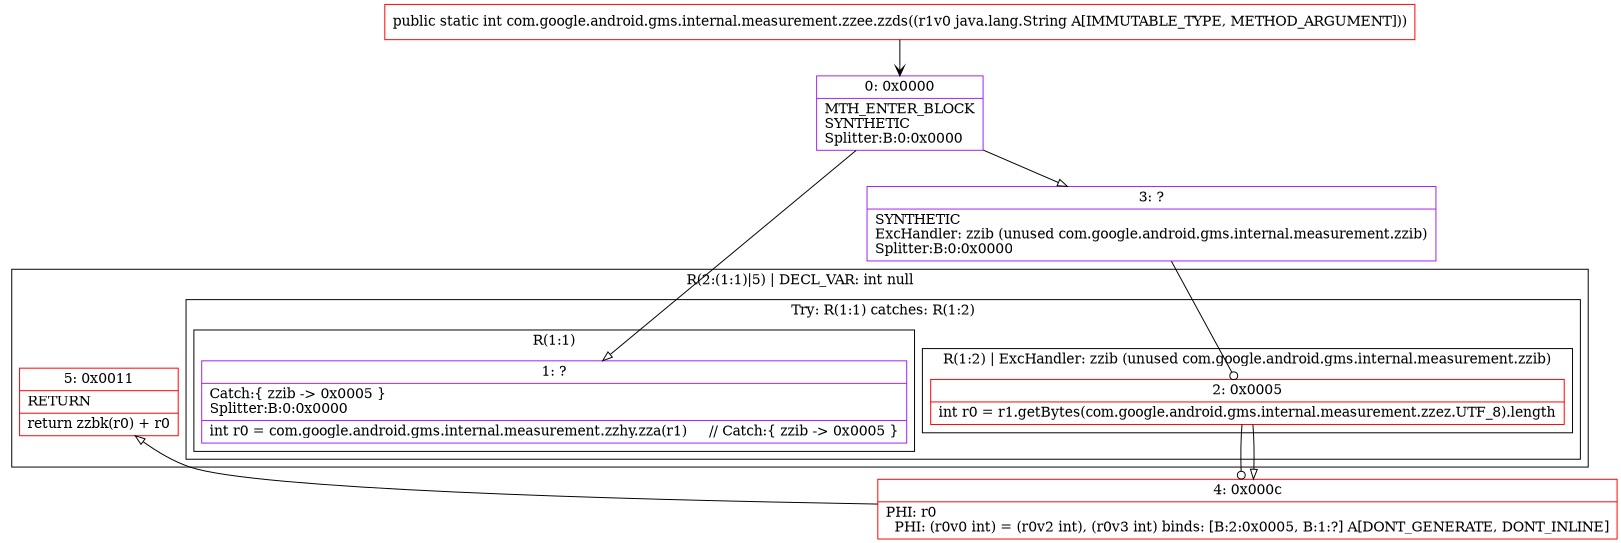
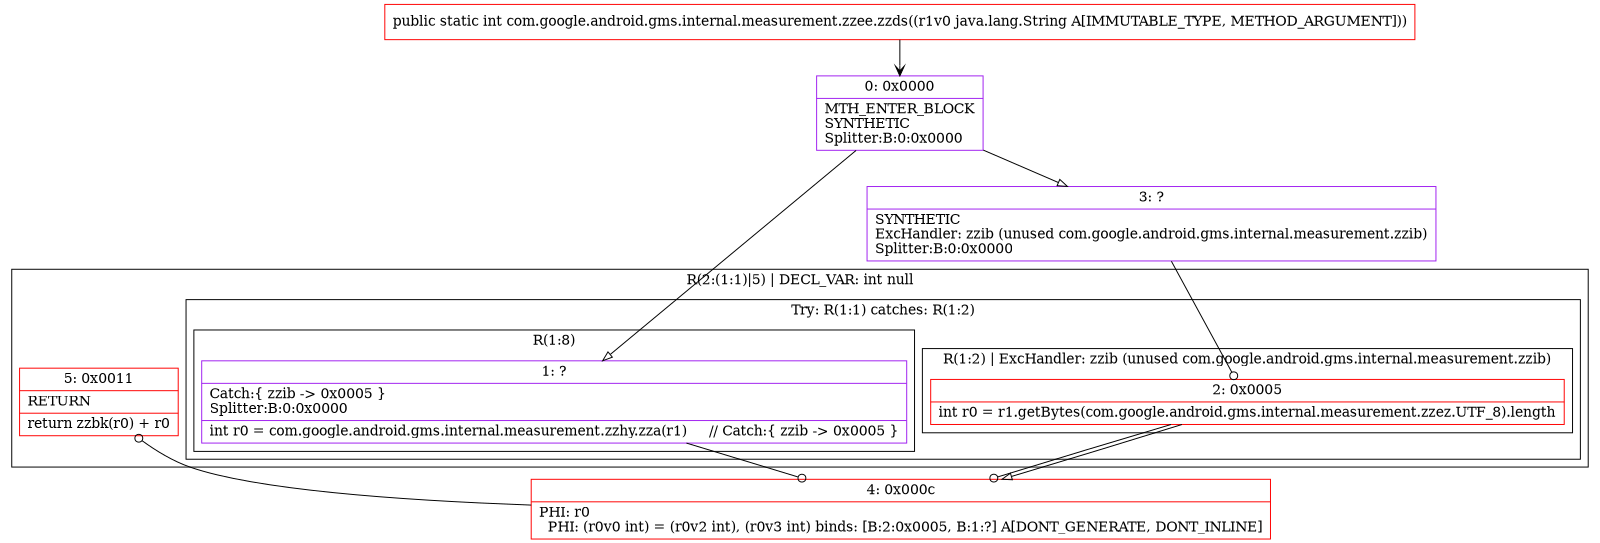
(554, 341) -> (554, 341)
none -> (742, 460)
(506, 494) -> (332, 492)
